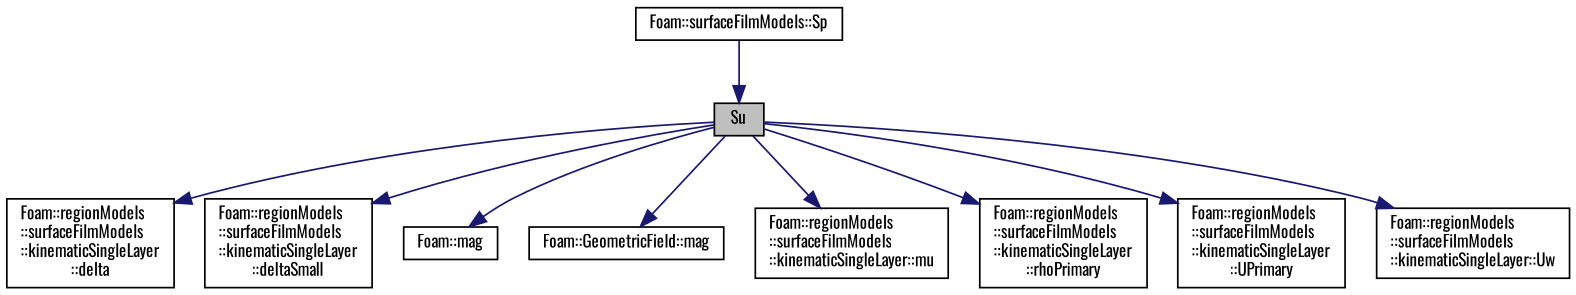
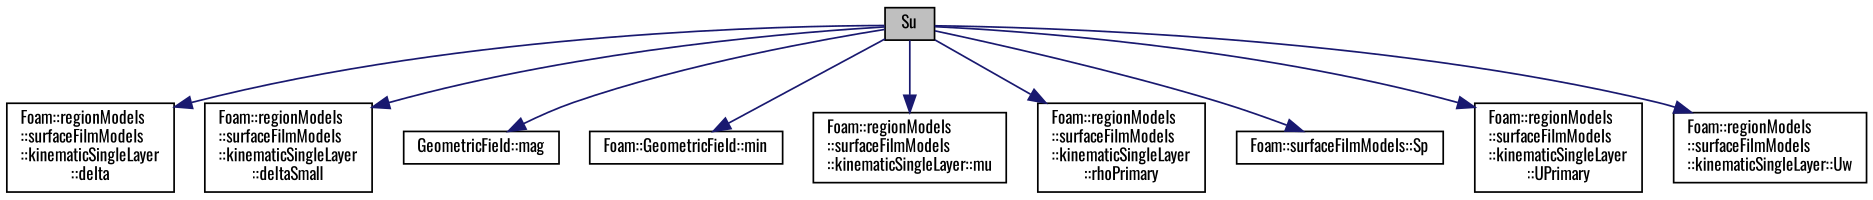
(739, 63) -> (1112, 72)
(451, 243) -> (481, 148)
(626, 243) -> (686, 148)
